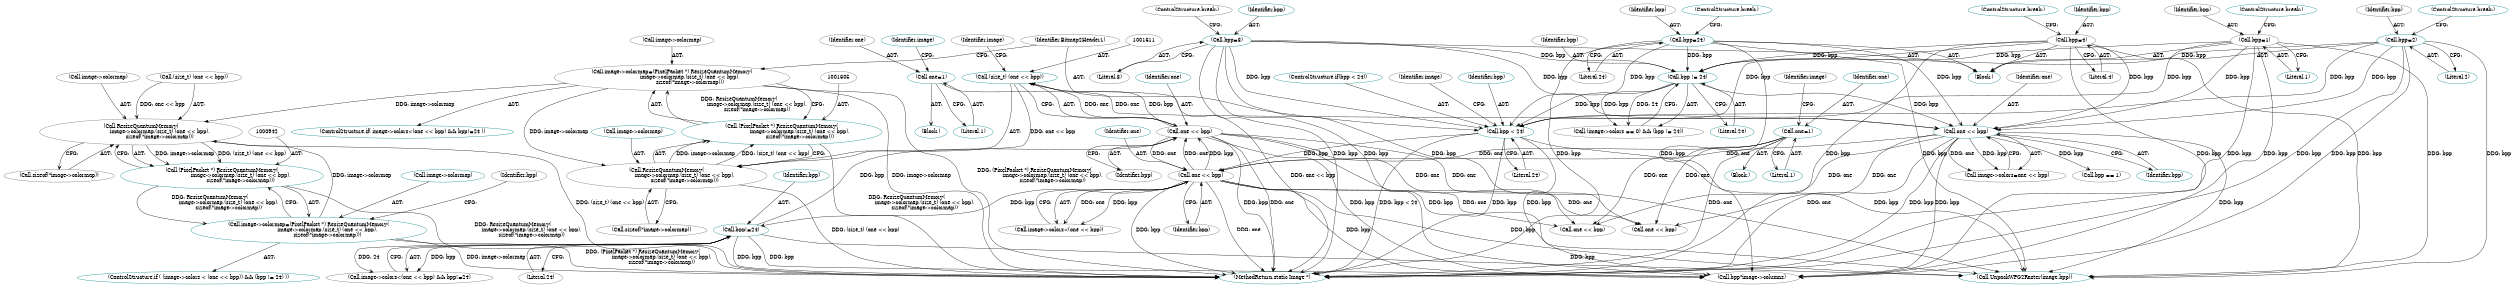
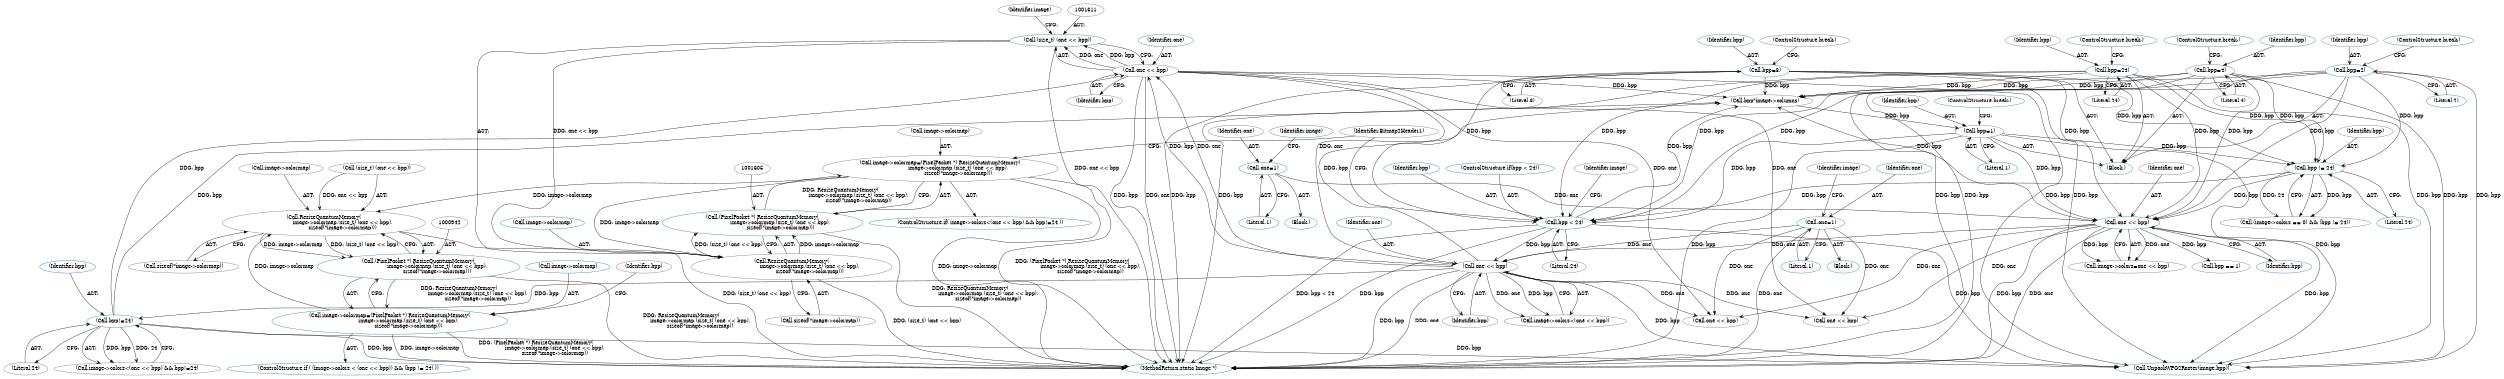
(1080, 78) -> (1362, 169)
(1619, 89) -> (1745, 86)
(2096, 228) -> (1876, 117)
